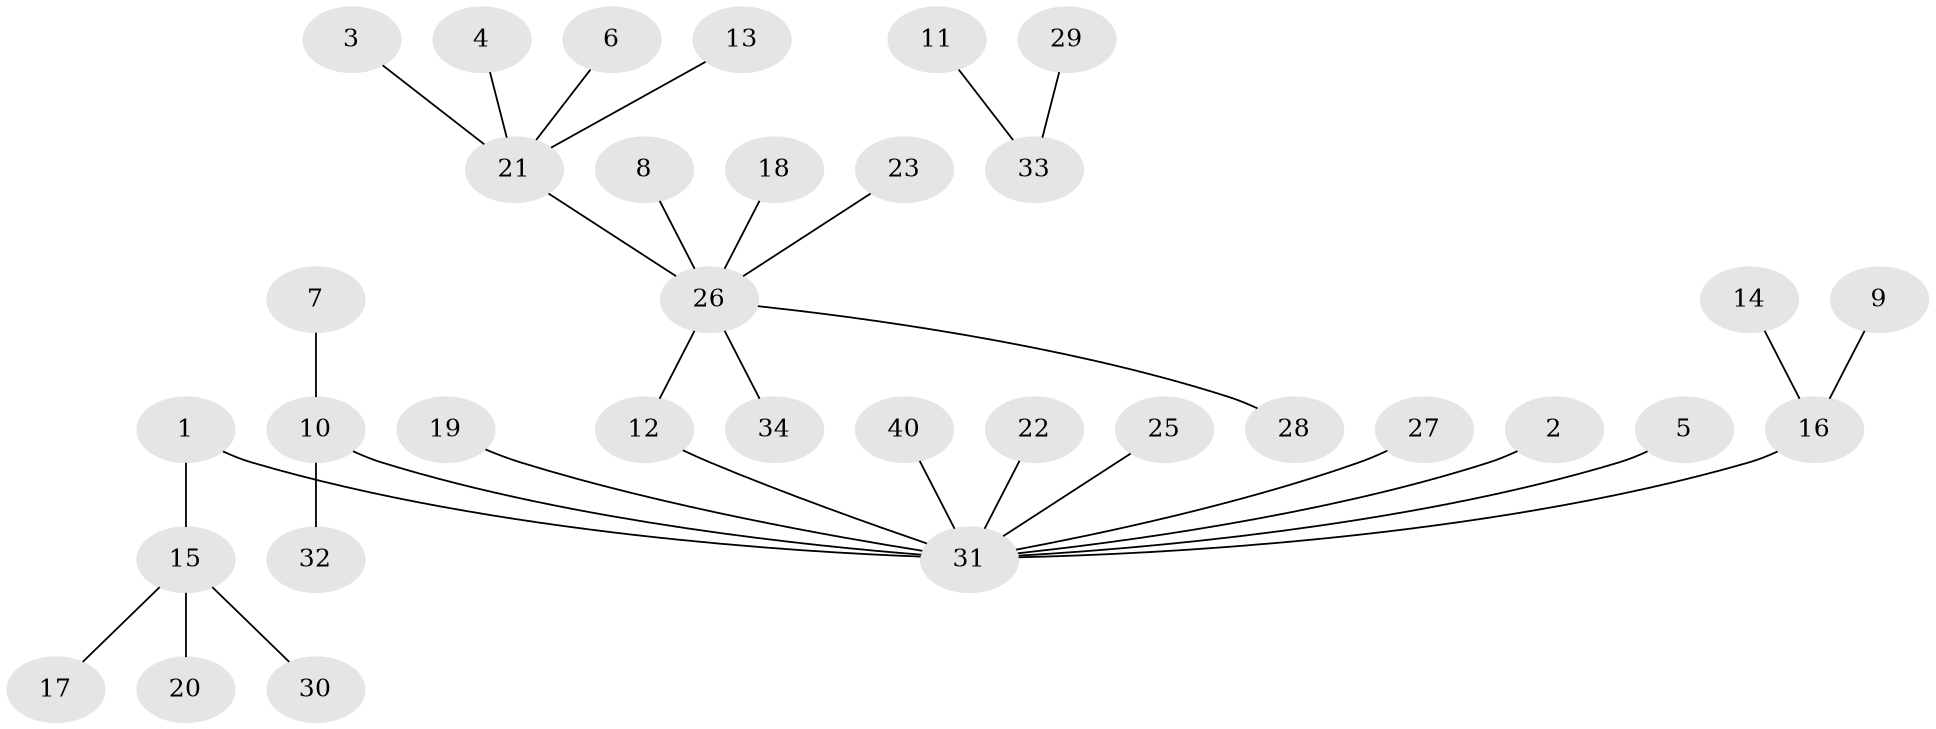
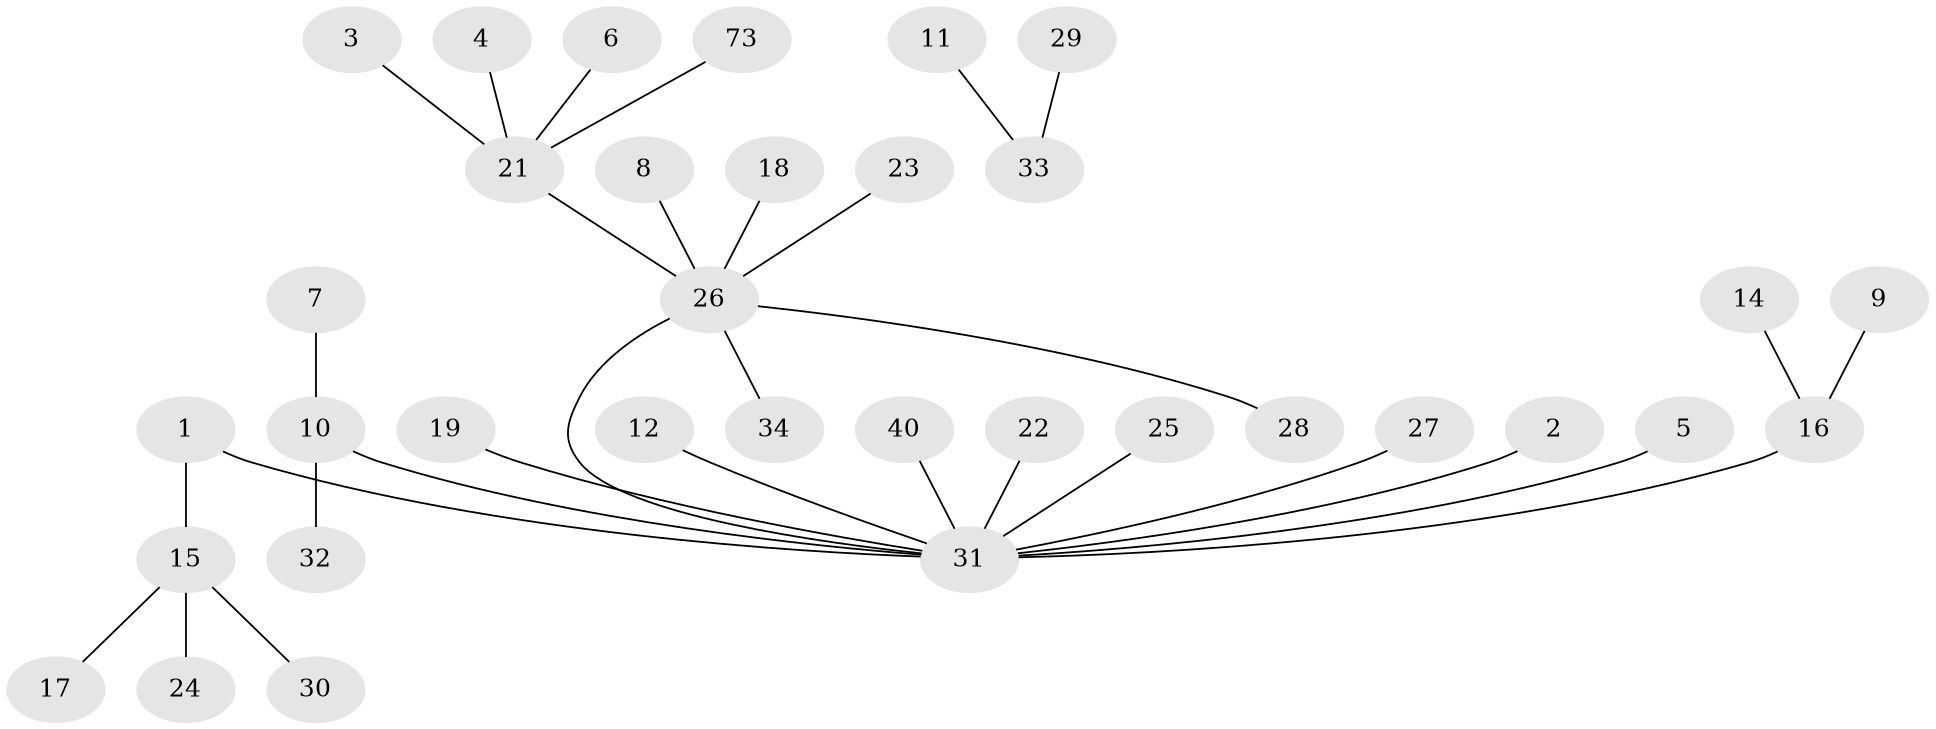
(742, 40) -> (742, 40)
(677, 365) -> (580, 463)
(186, 690) -> (186, 690)
